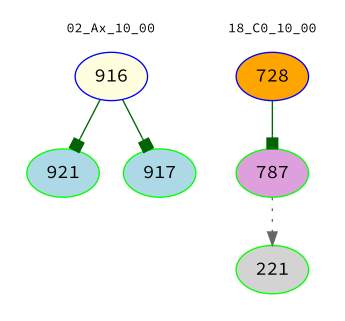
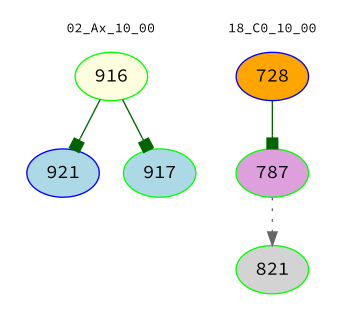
(111, 76) -> (111, 76)
(63, 173) -> (63, 173)
(272, 270) -> (272, 270)
